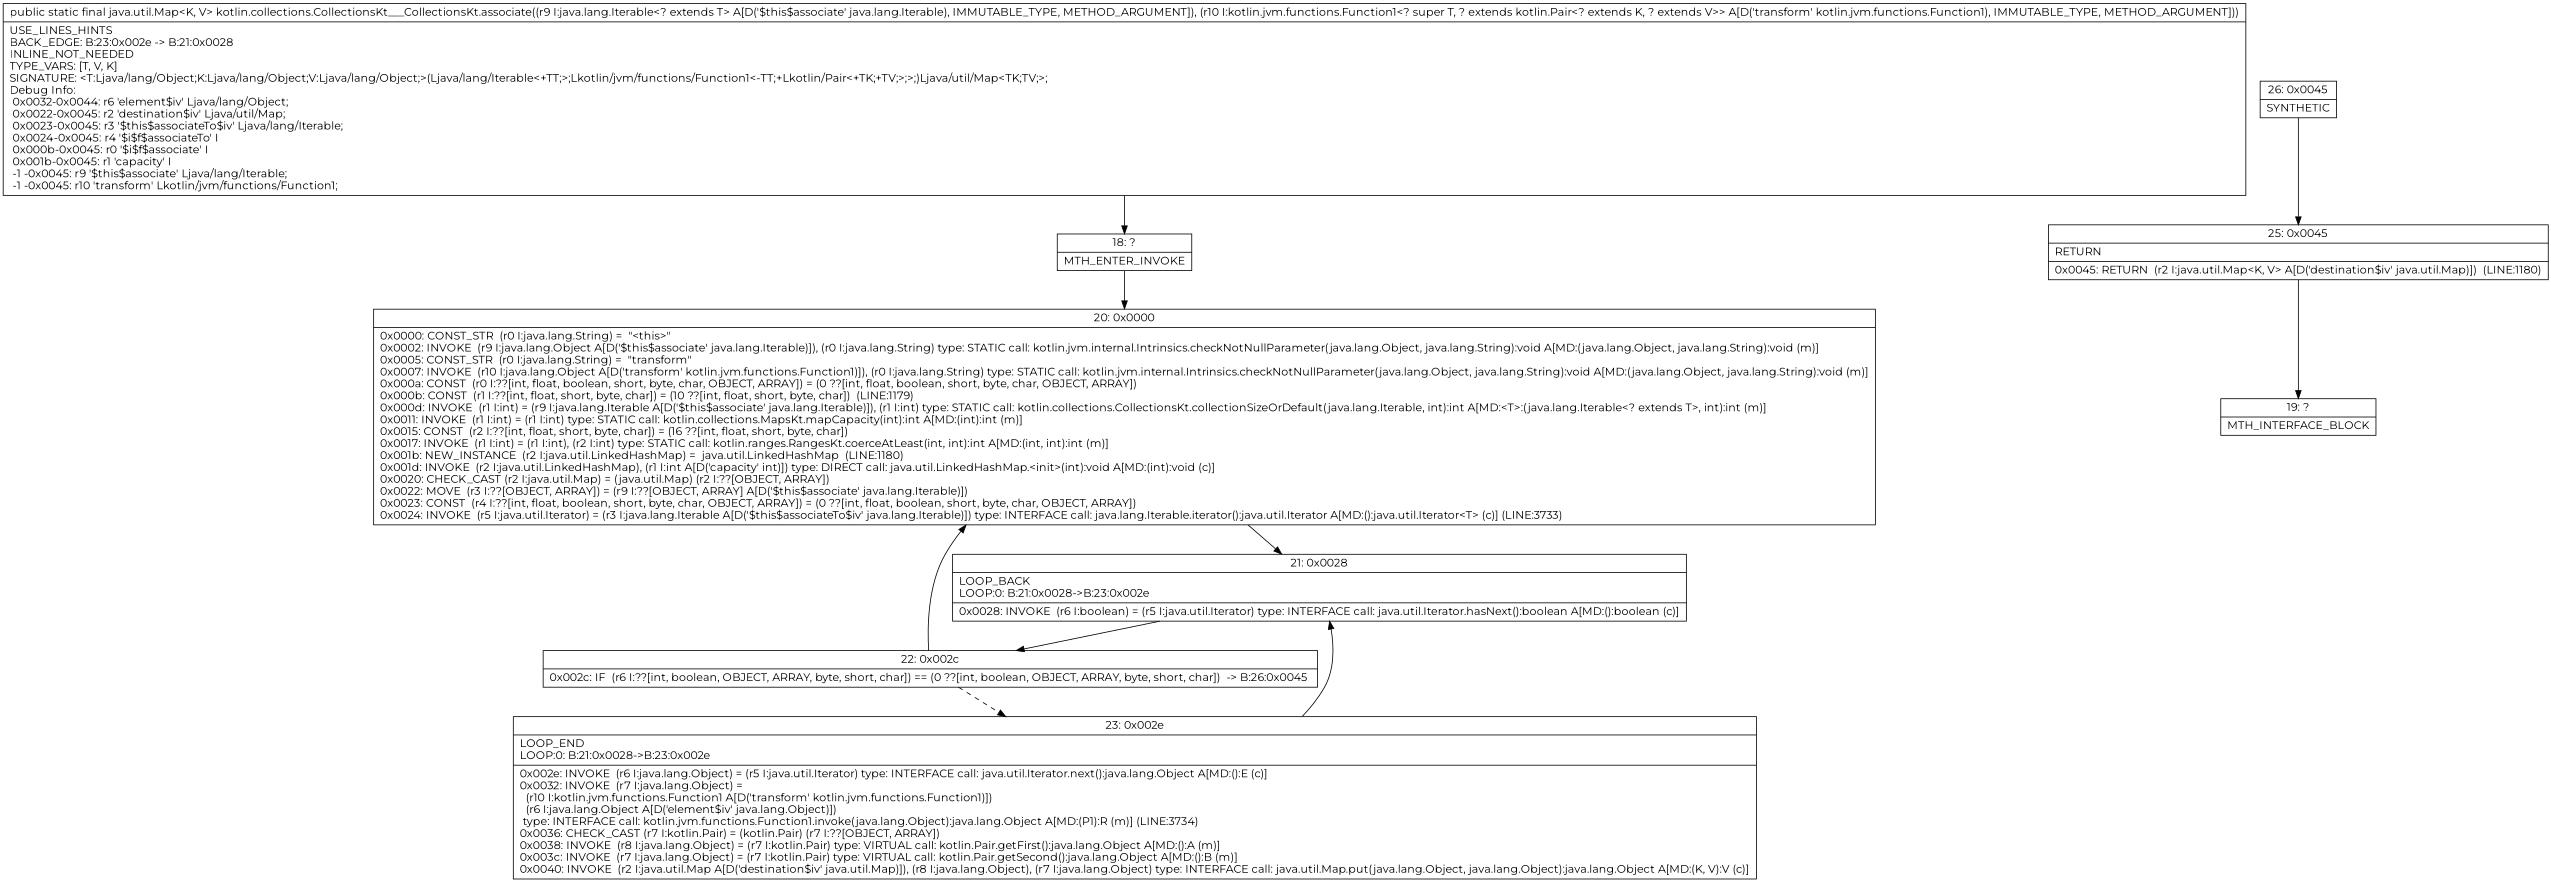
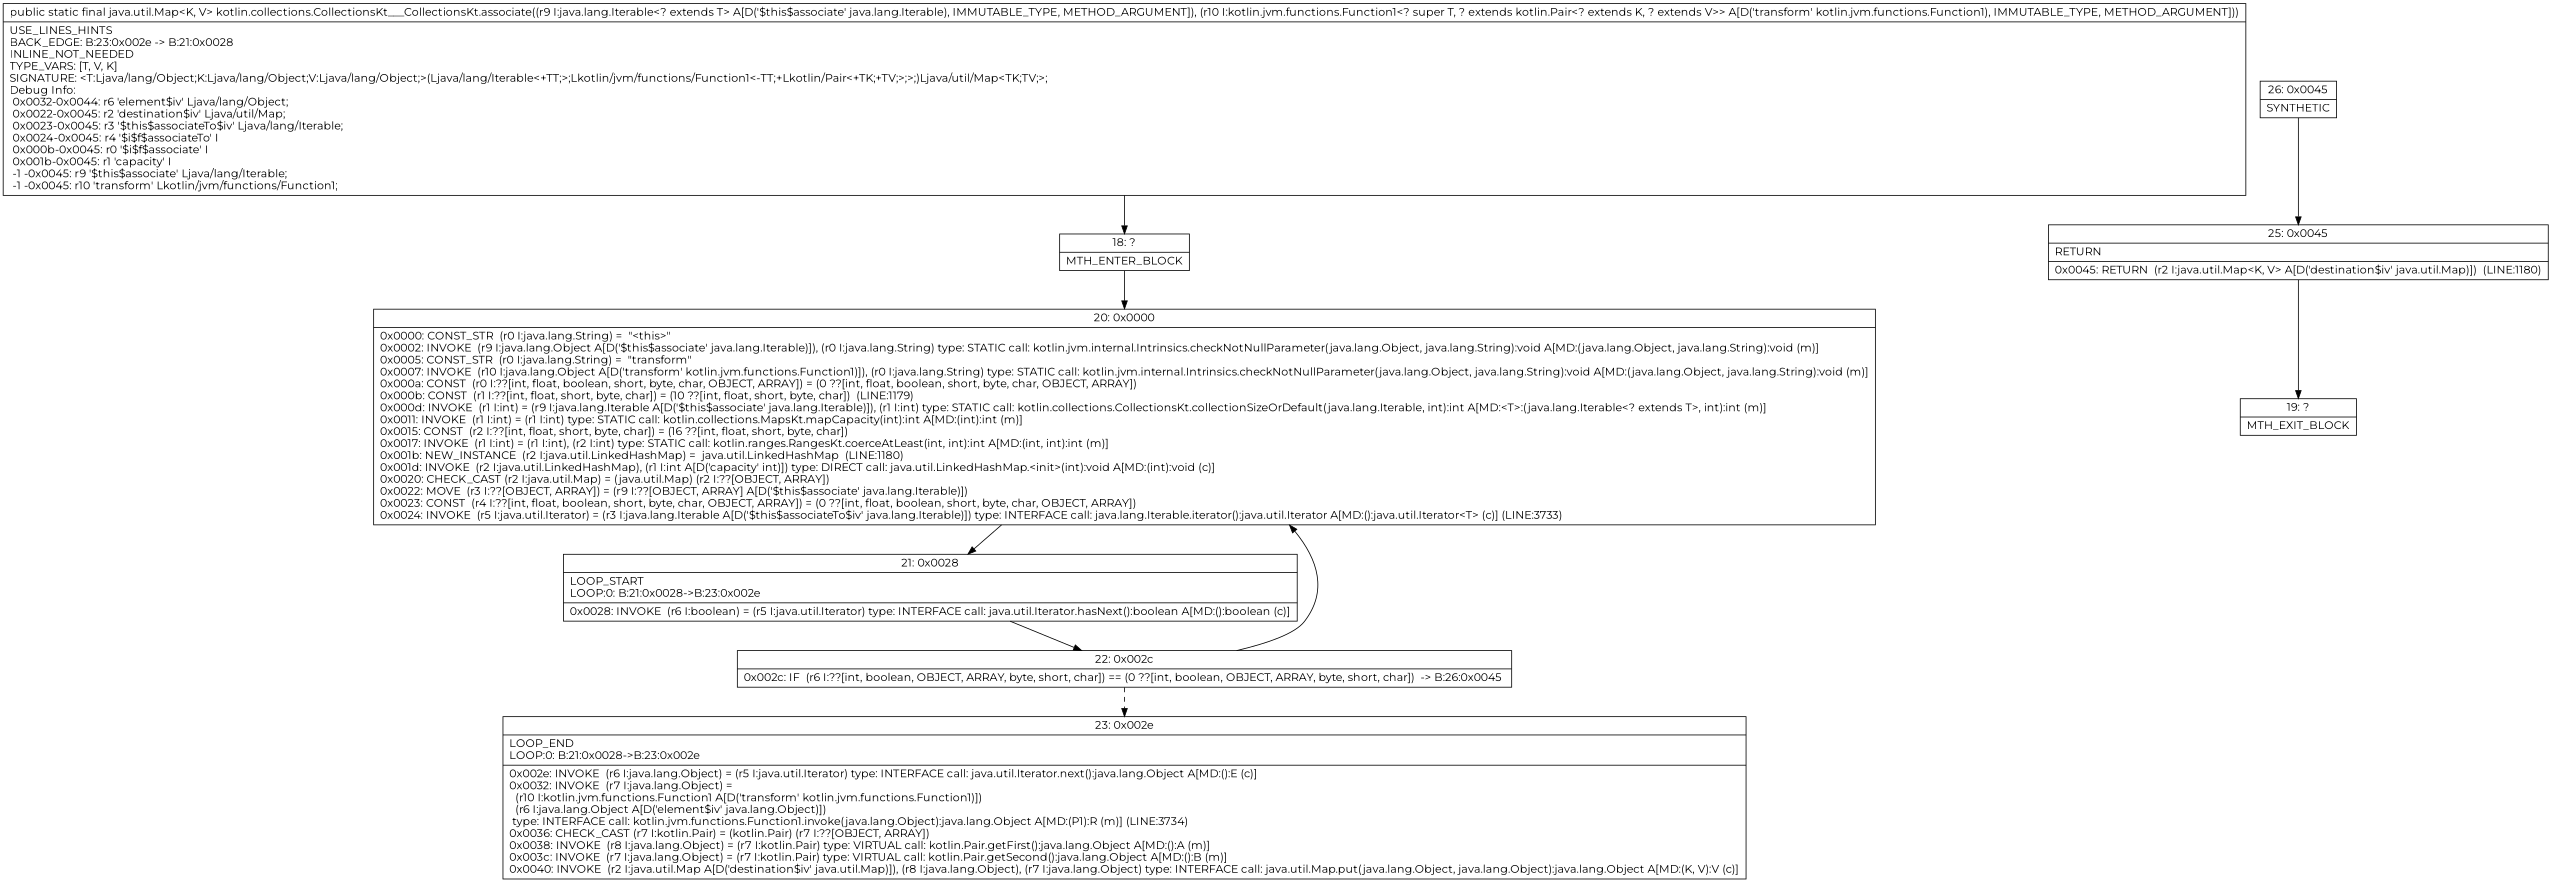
(1125, 261) -> (1125, 261)
(2298, 426) -> (2298, 426)
(995, 581) -> (607, 581)
(1329, 677) -> none
